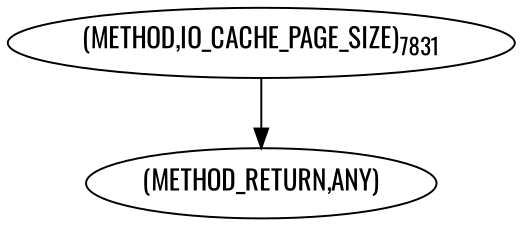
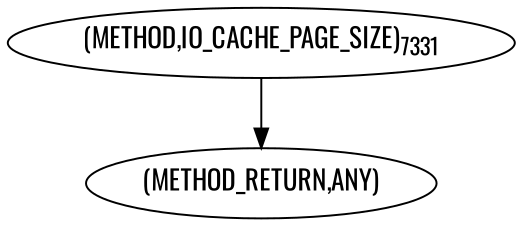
(420, 40) -> (420, 40)
